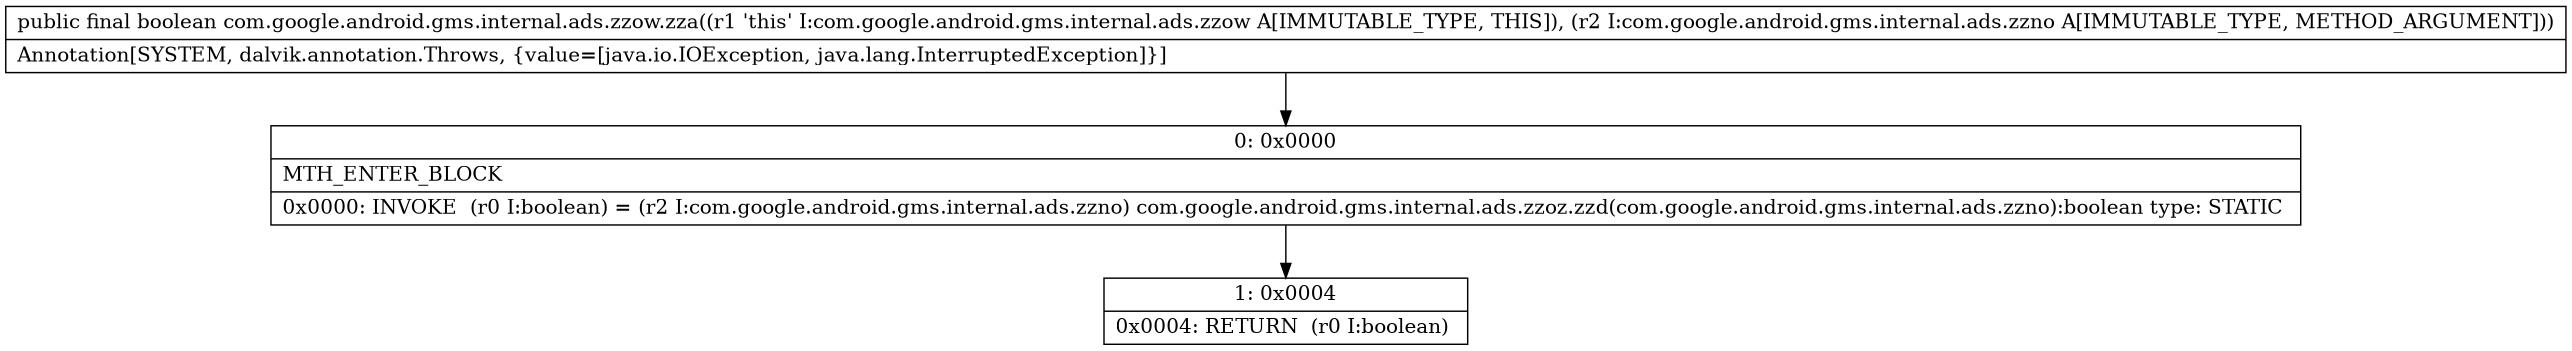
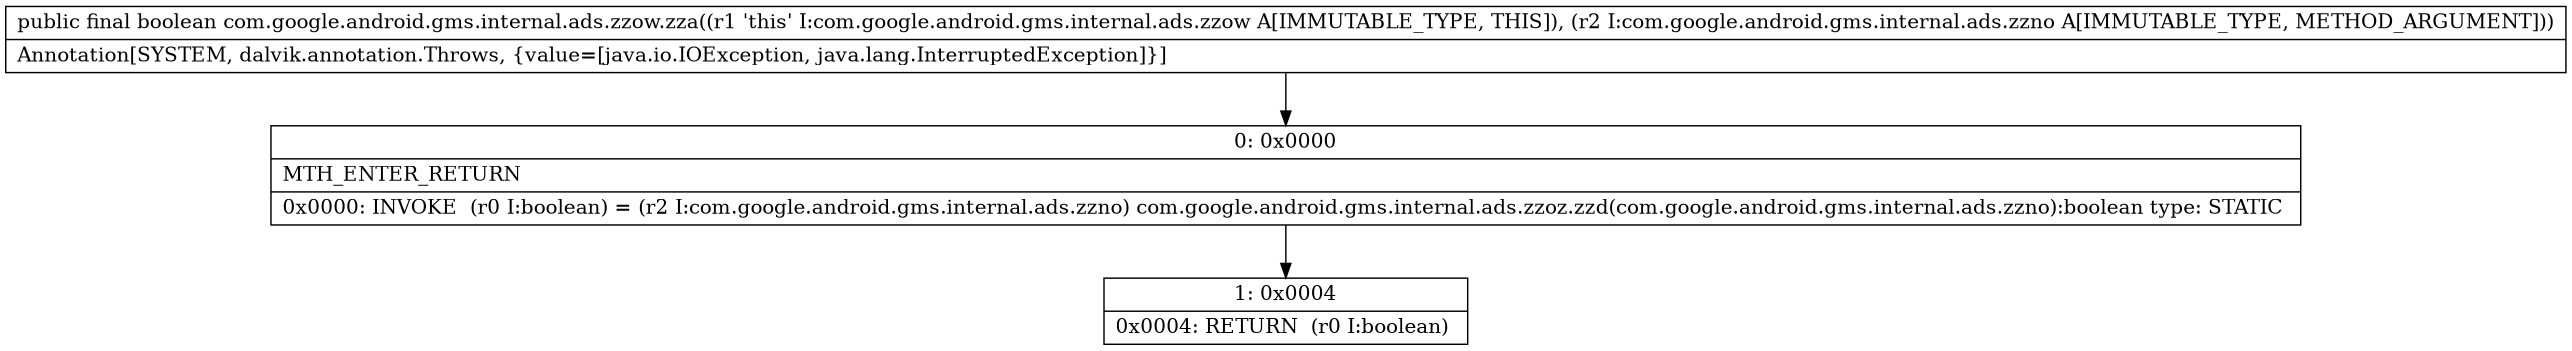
(393, 175) -> (402, 175)
